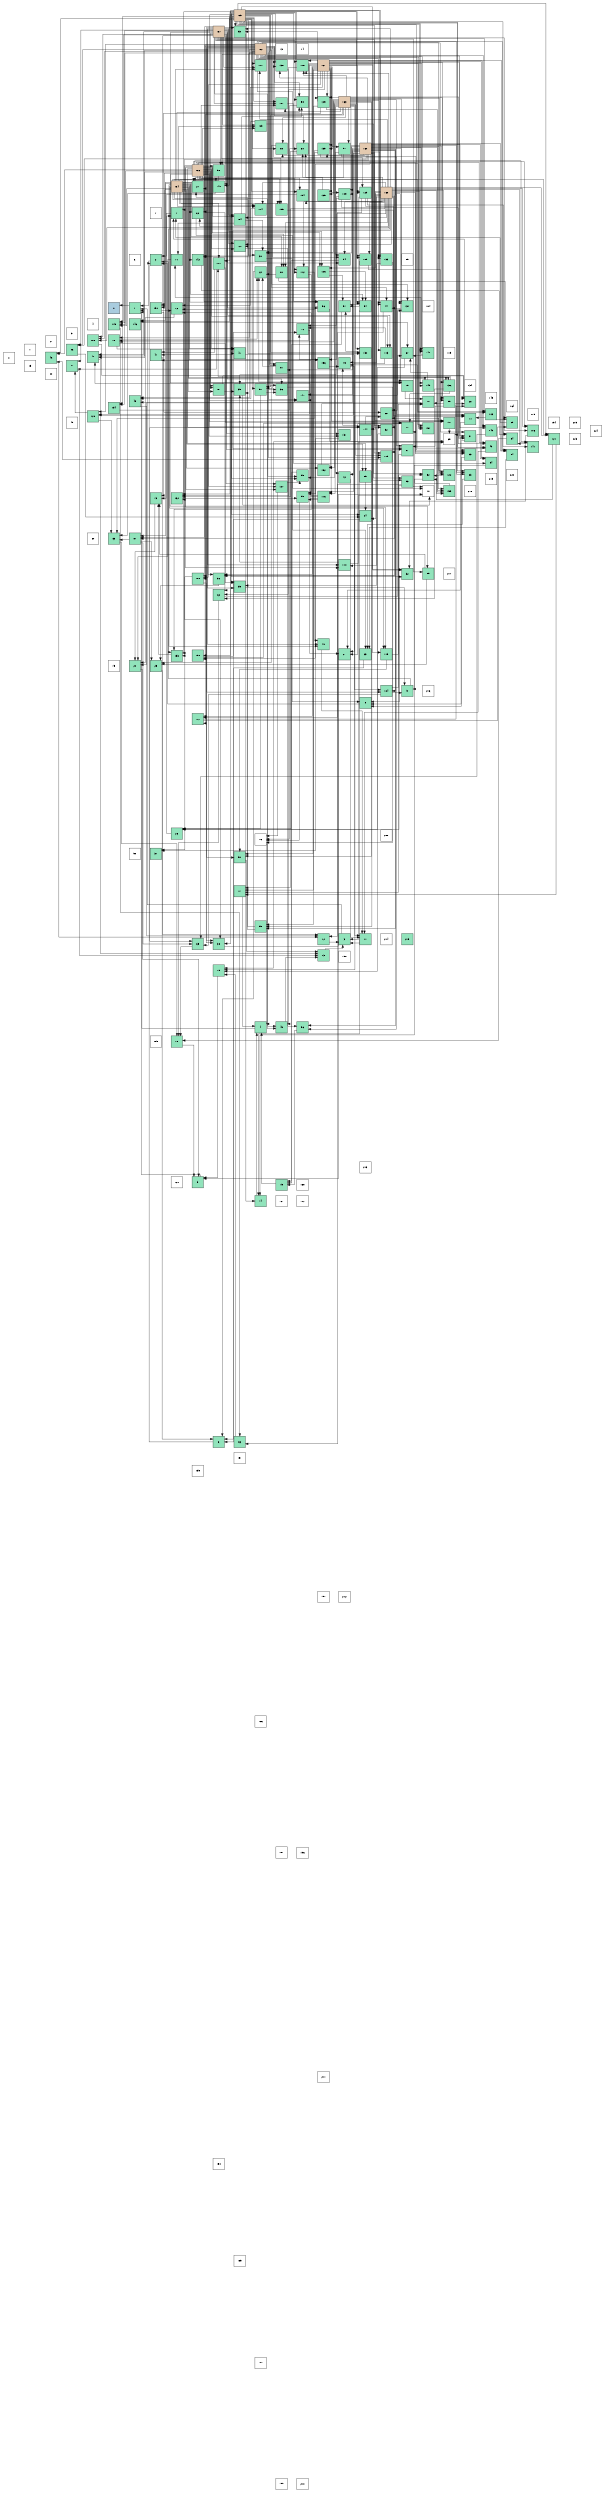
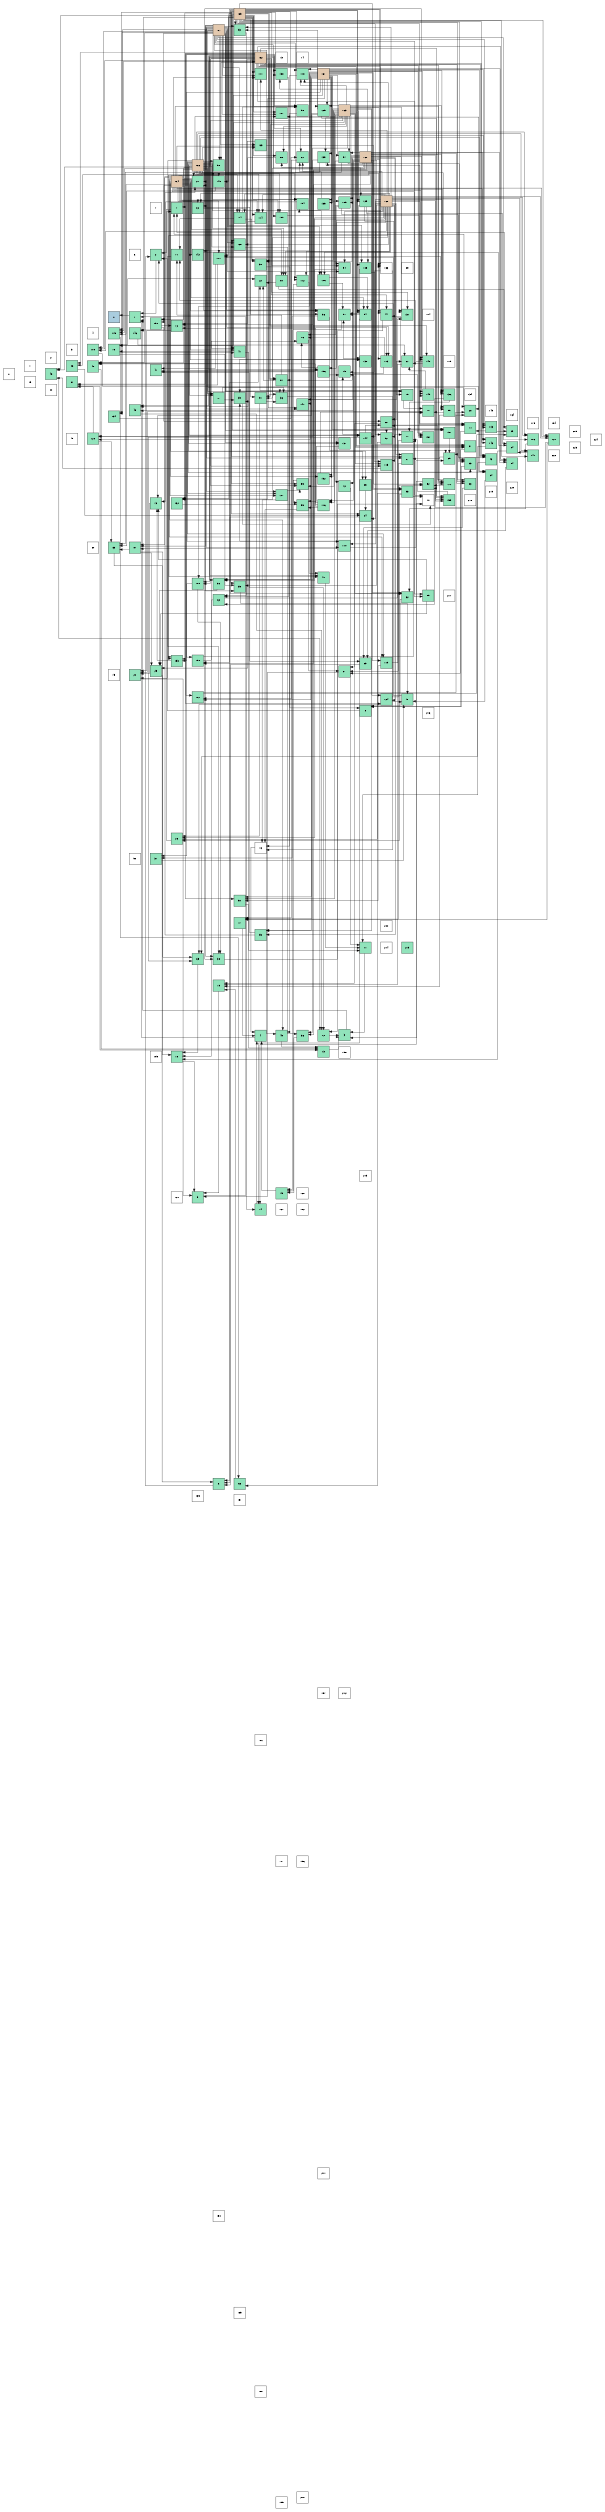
none -> (356, 153)
(249, 173) -> (209, 137)
(386, 260) -> (386, 268)
none -> (244, 315)
(449, 439) -> (449, 459)
none -> (554, 456)
(337, 511) -> (292, 437)
none -> (349, 860)
